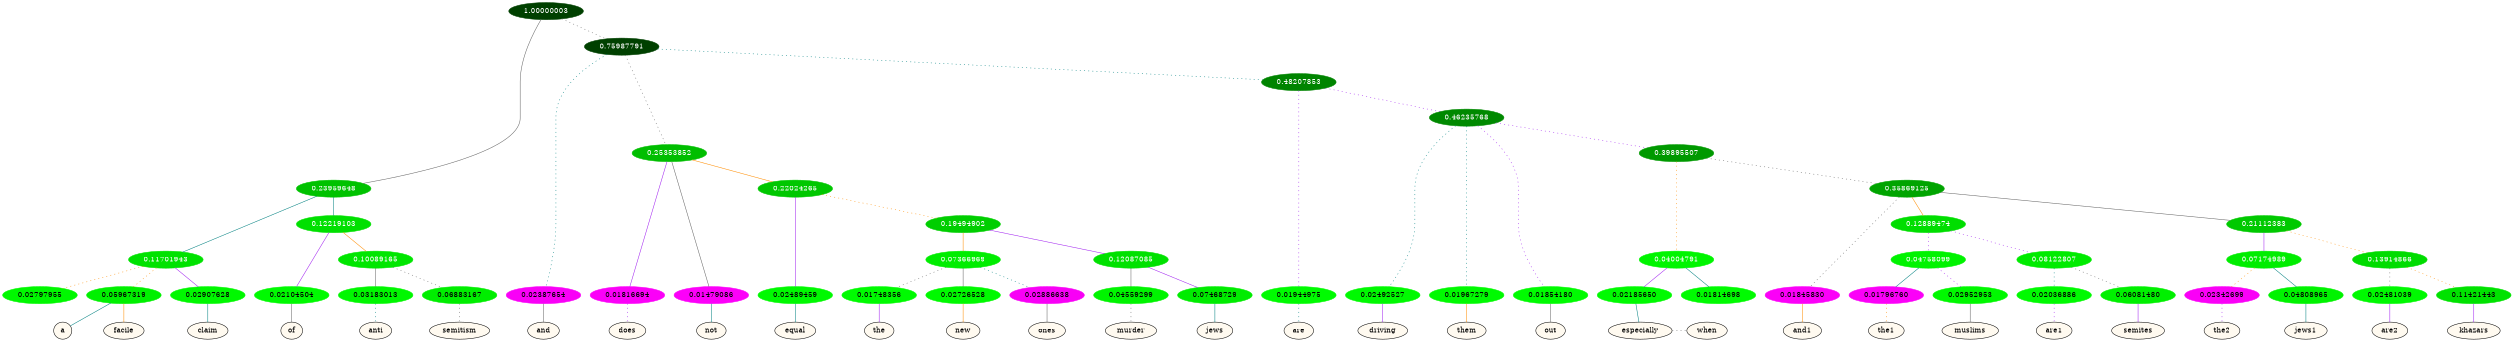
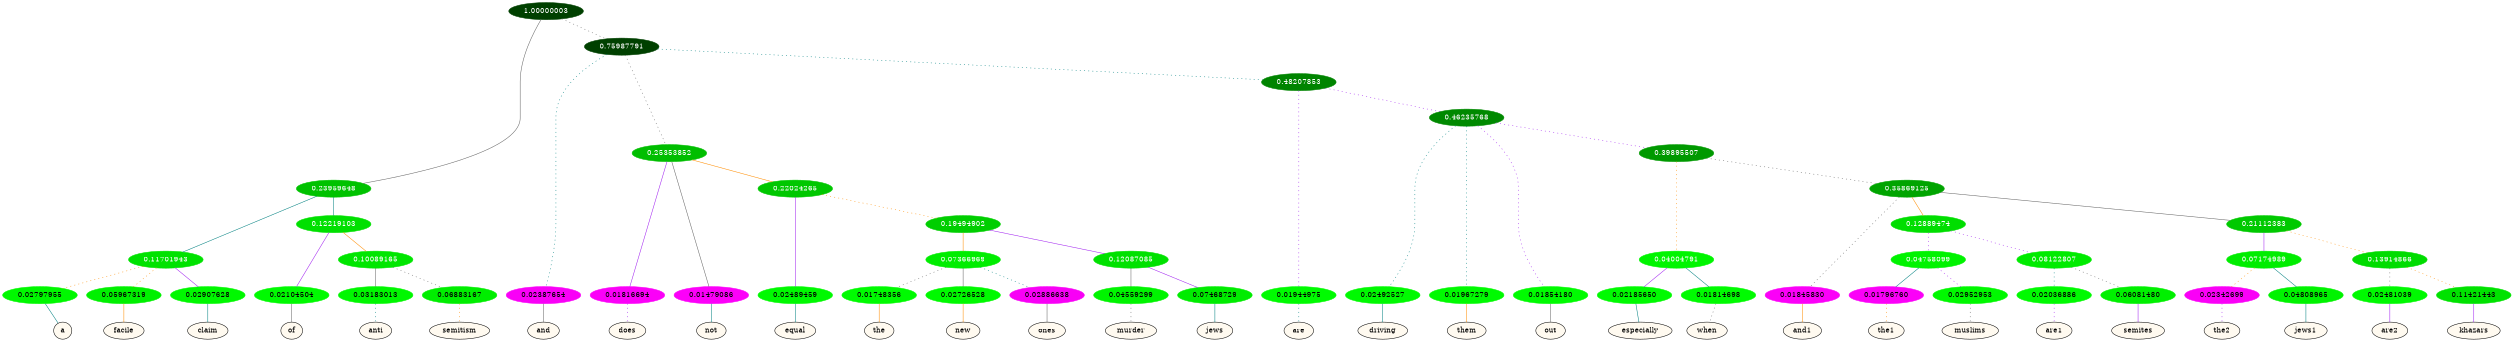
(460, 313) -> (460, 313)
(879, 313) -> (879, 313)
(1383, 313) -> (1383, 313)
(1970, 313) -> (1970, 313)
(91, 314) -> (52, 313)
(1680, 331) -> (1713, 313)
